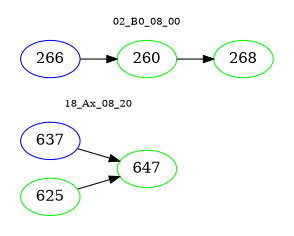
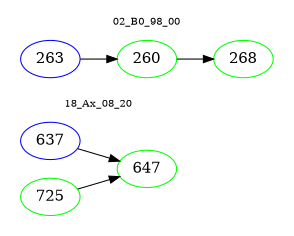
(147, 22) -> (147, 22)
(50, 59) -> (50, 59)
(50, 197) -> (50, 197)
